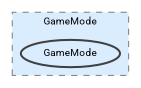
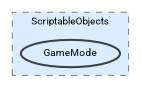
(70, 22) -> (70, 22)
